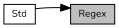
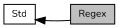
(48, 8) -> (58, 21)
